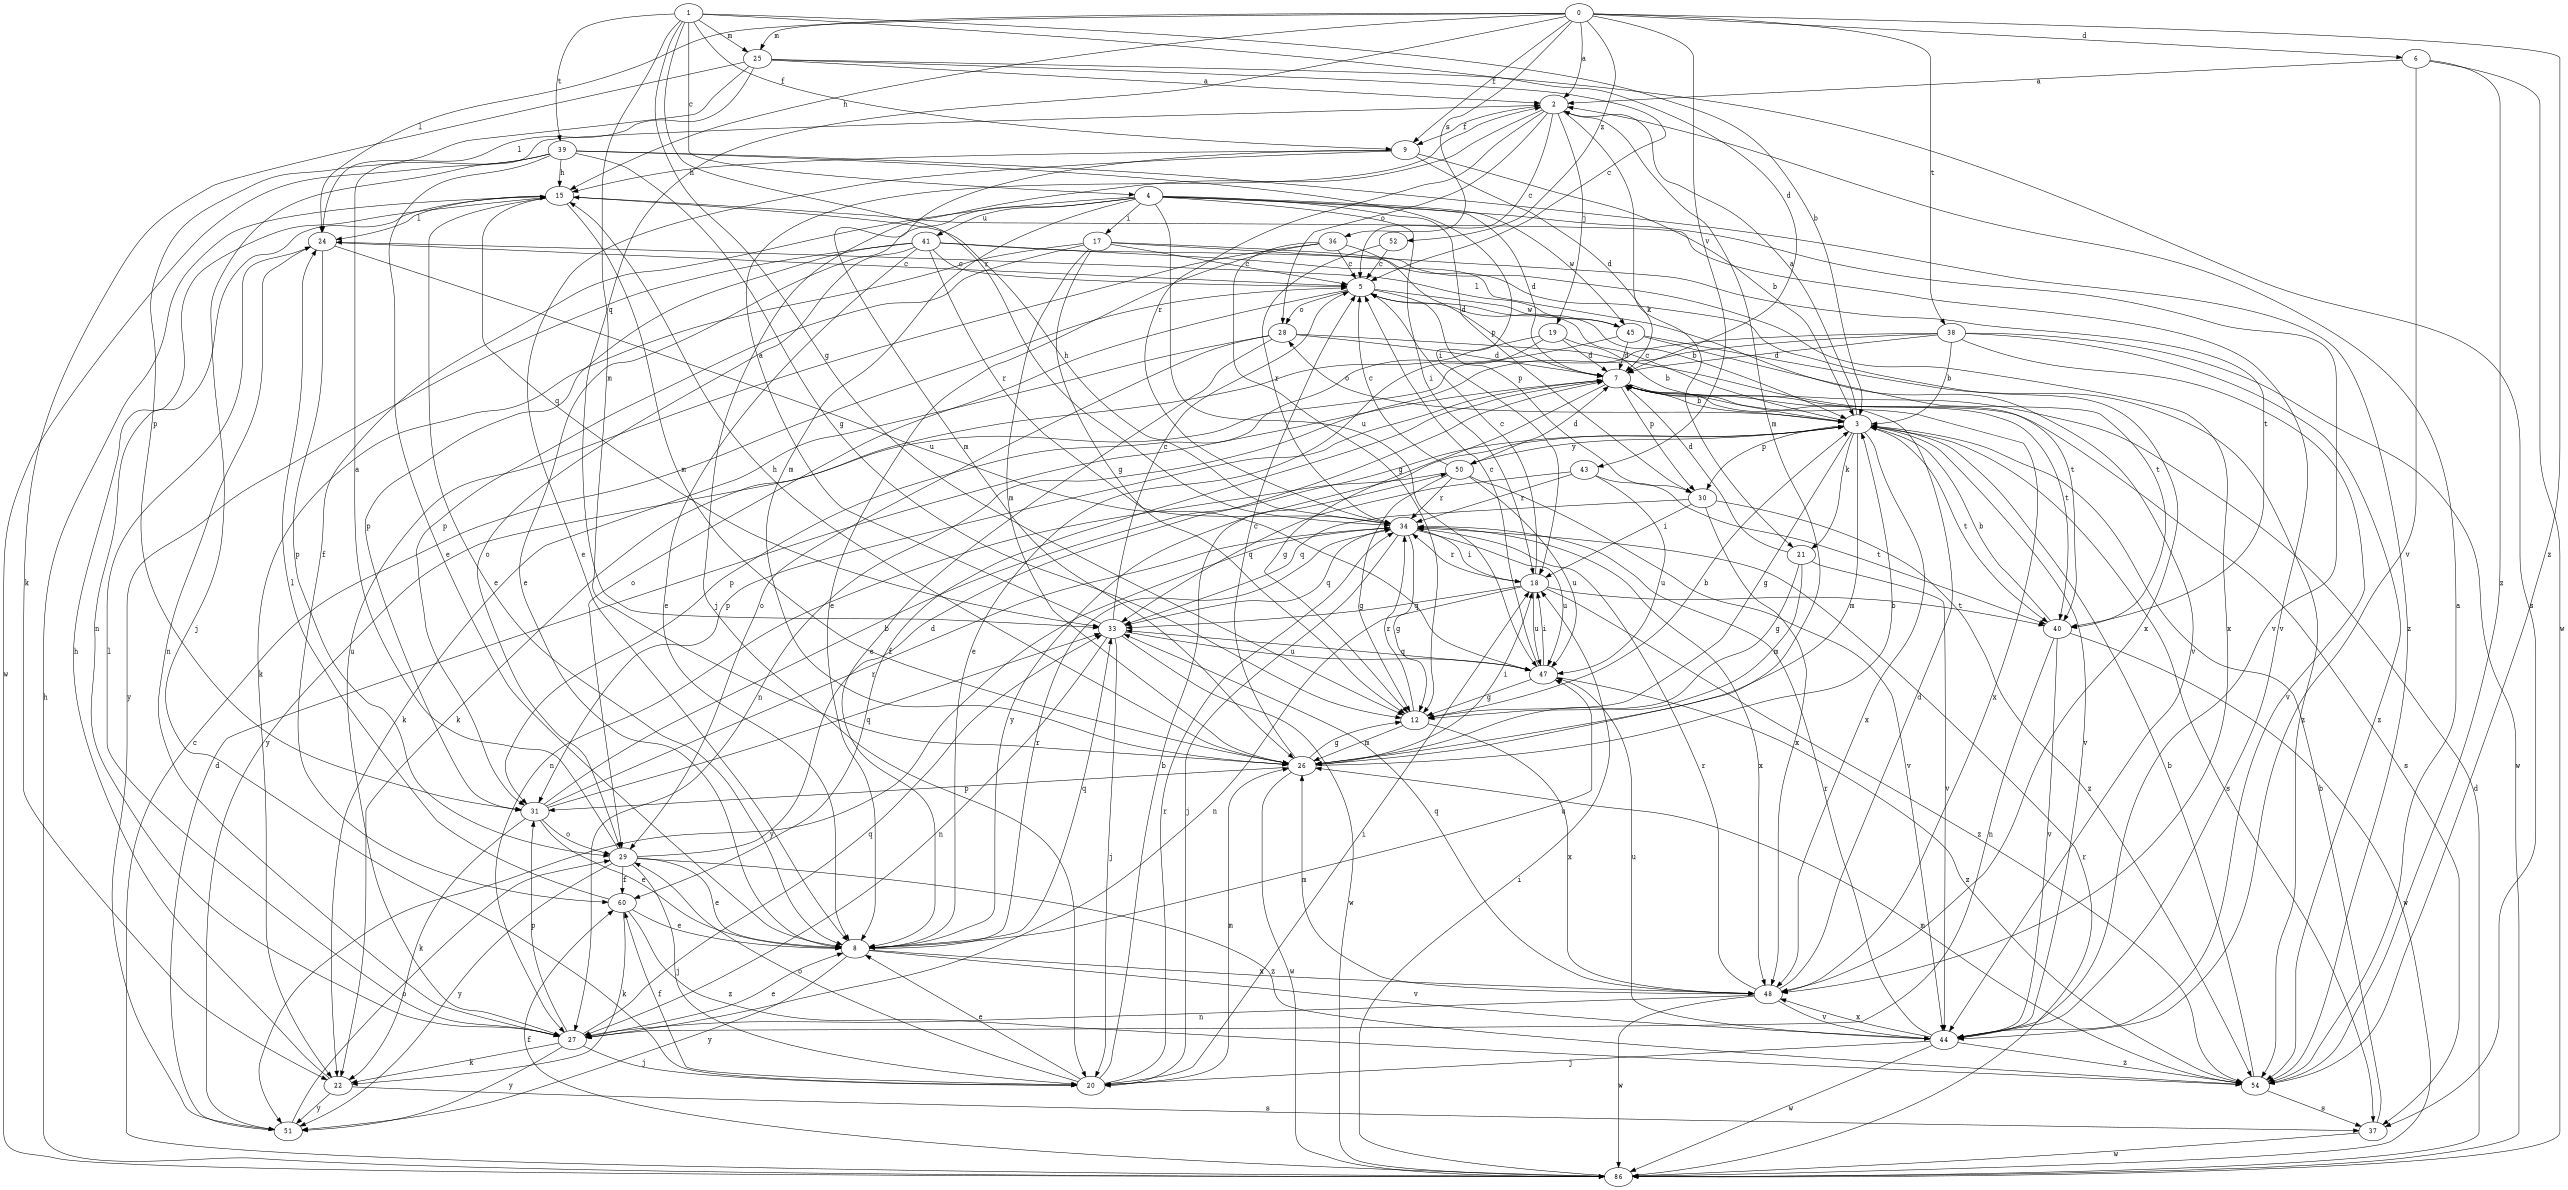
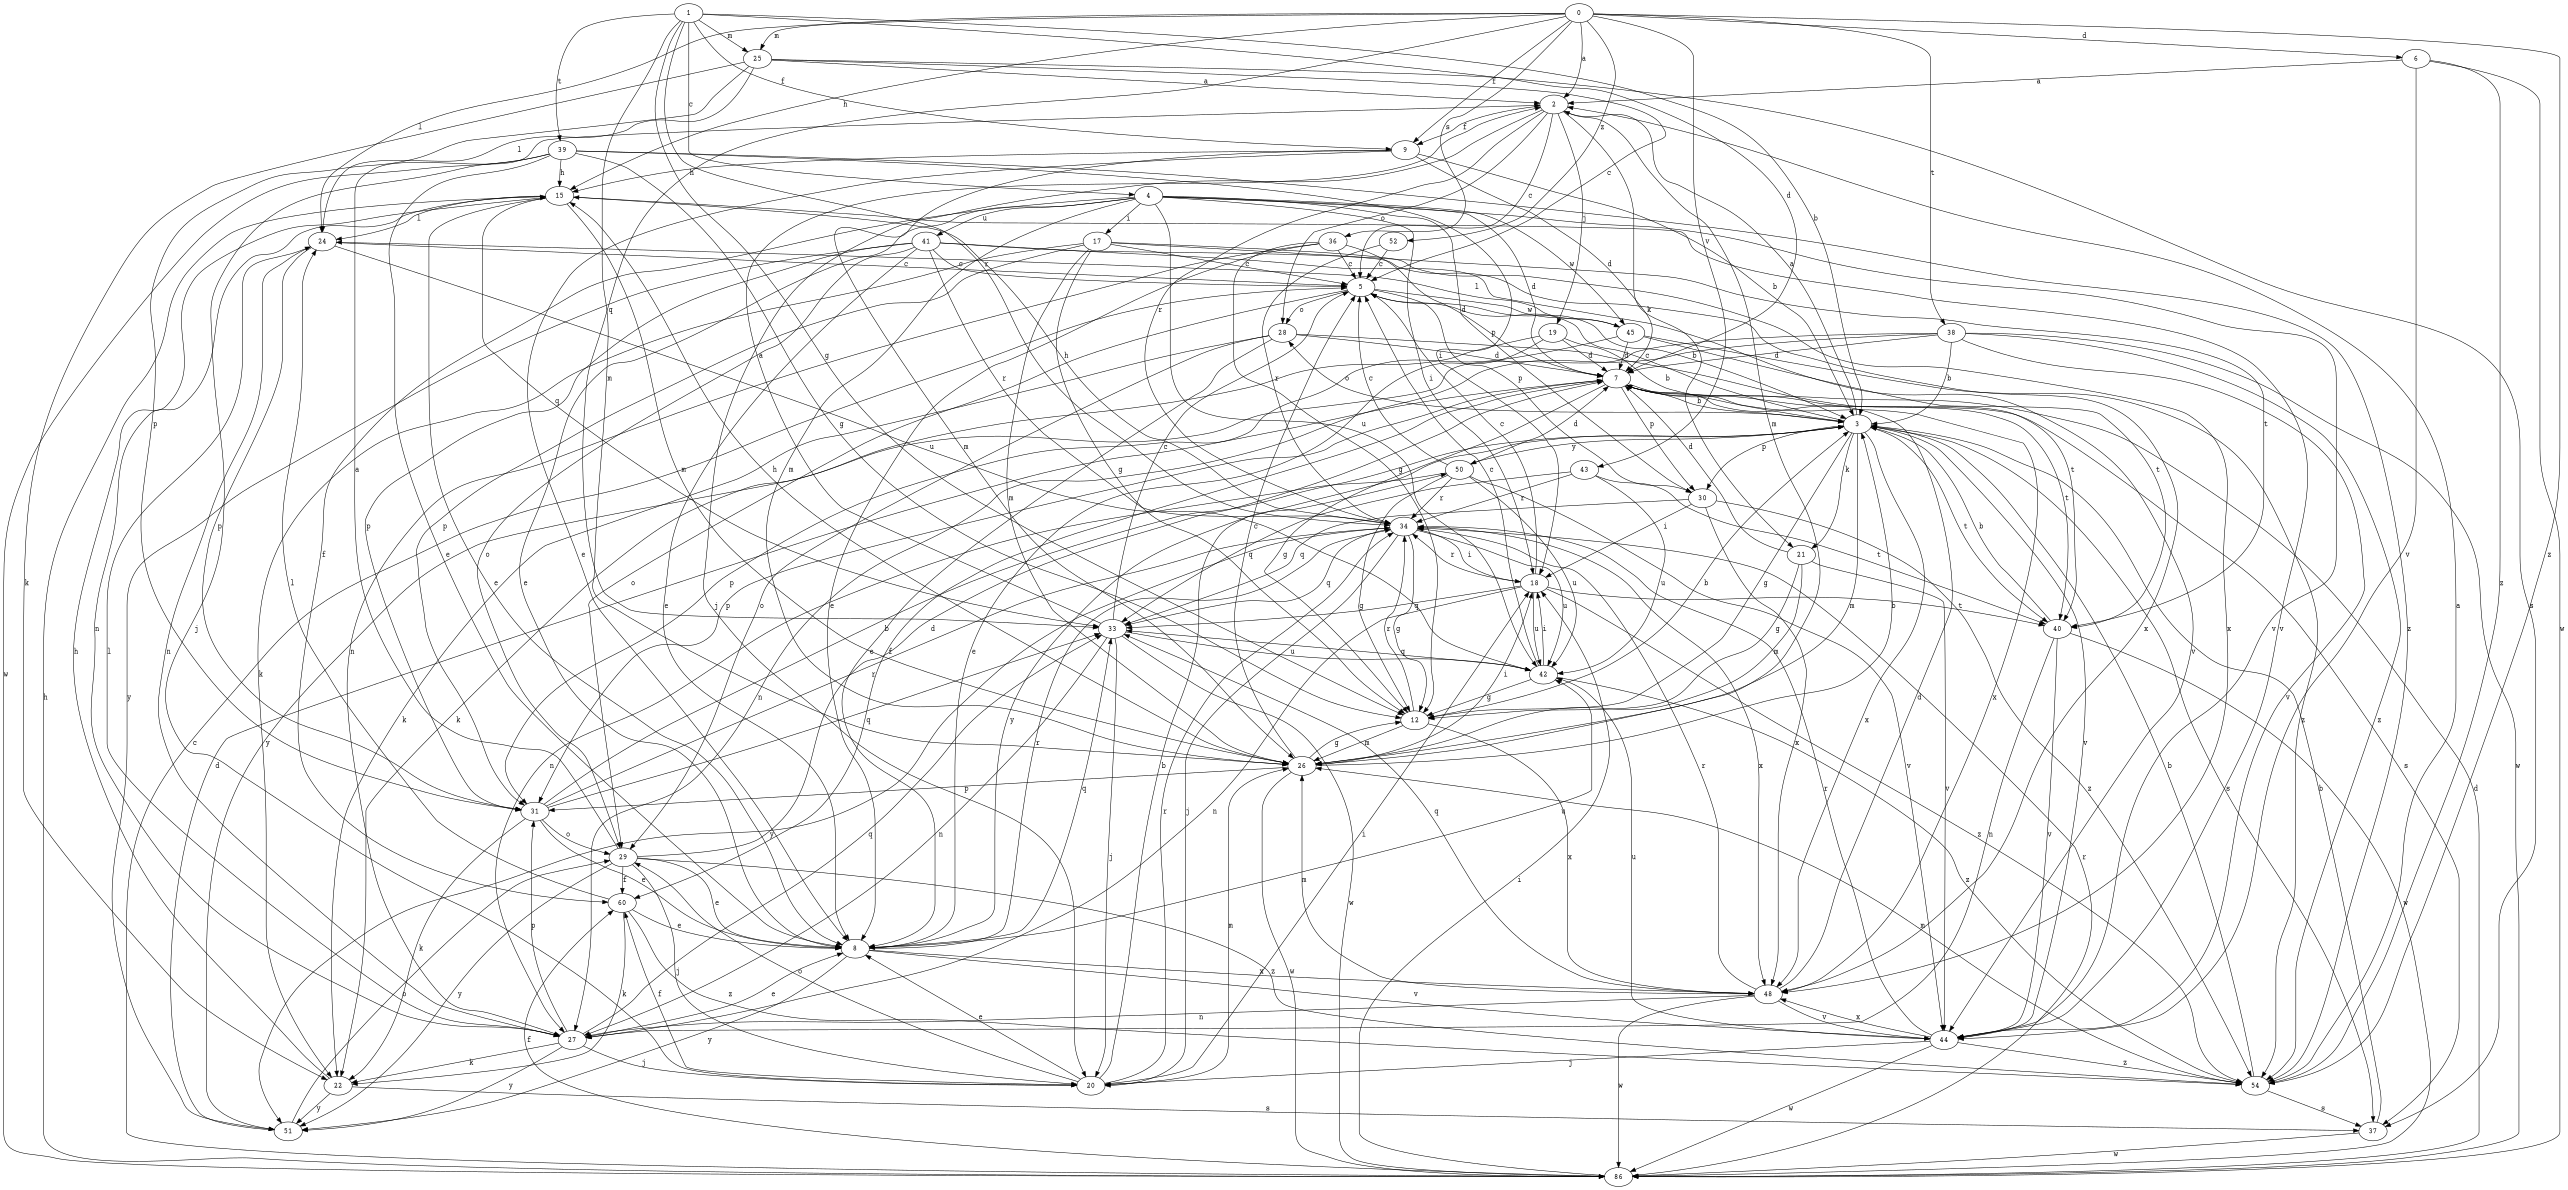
(319, 633) -> (204, 610)
(353, 652) -> (353, 652)
(1543, 675) -> (1543, 675)
